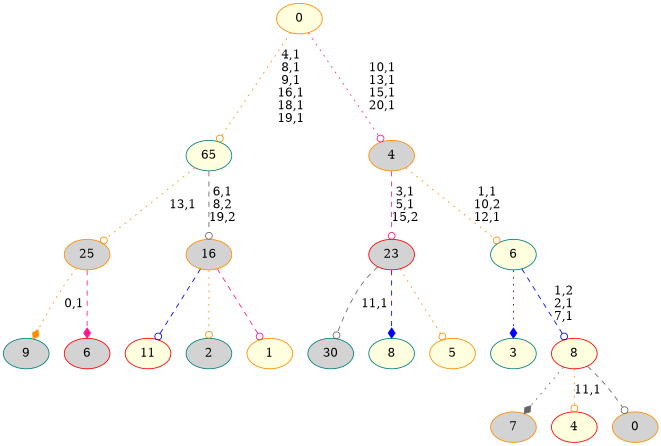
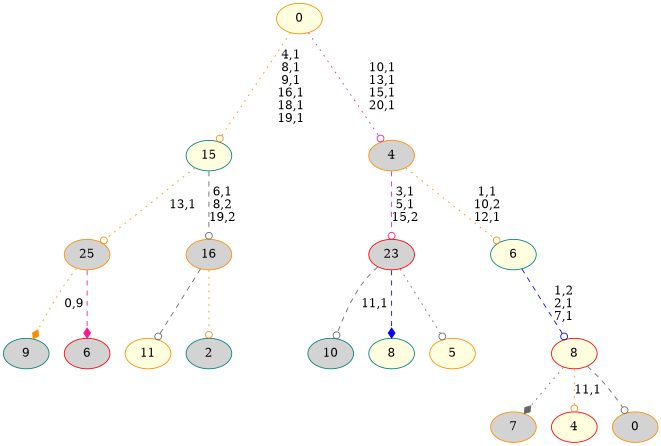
(209, 156) -> (209, 156)
(180, 301) -> (180, 301)
(420, 301) -> (420, 301)
(74, 304) -> (74, 304)
(148, 354) -> (148, 354)
(270, 354) -> none
(331, 354) -> (331, 354)
(513, 354) -> none
